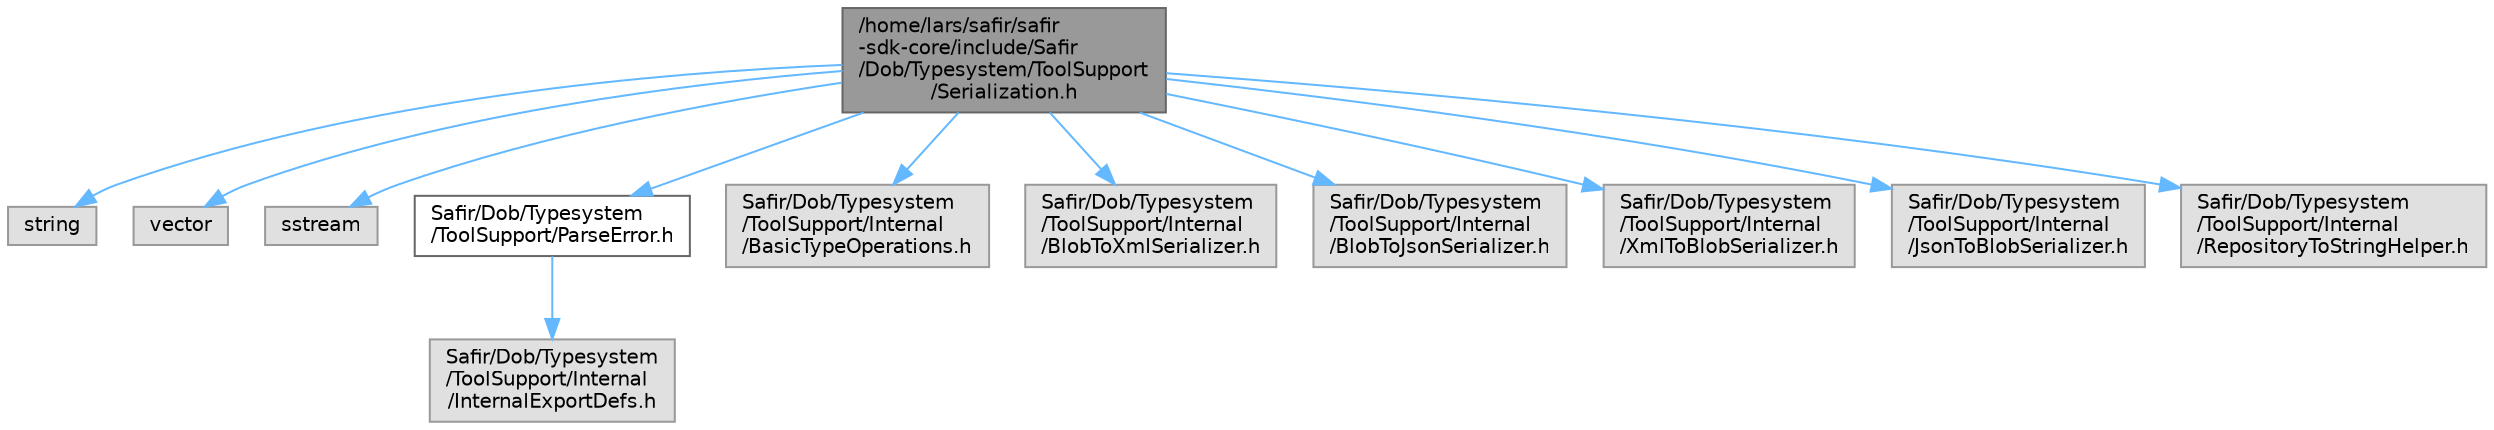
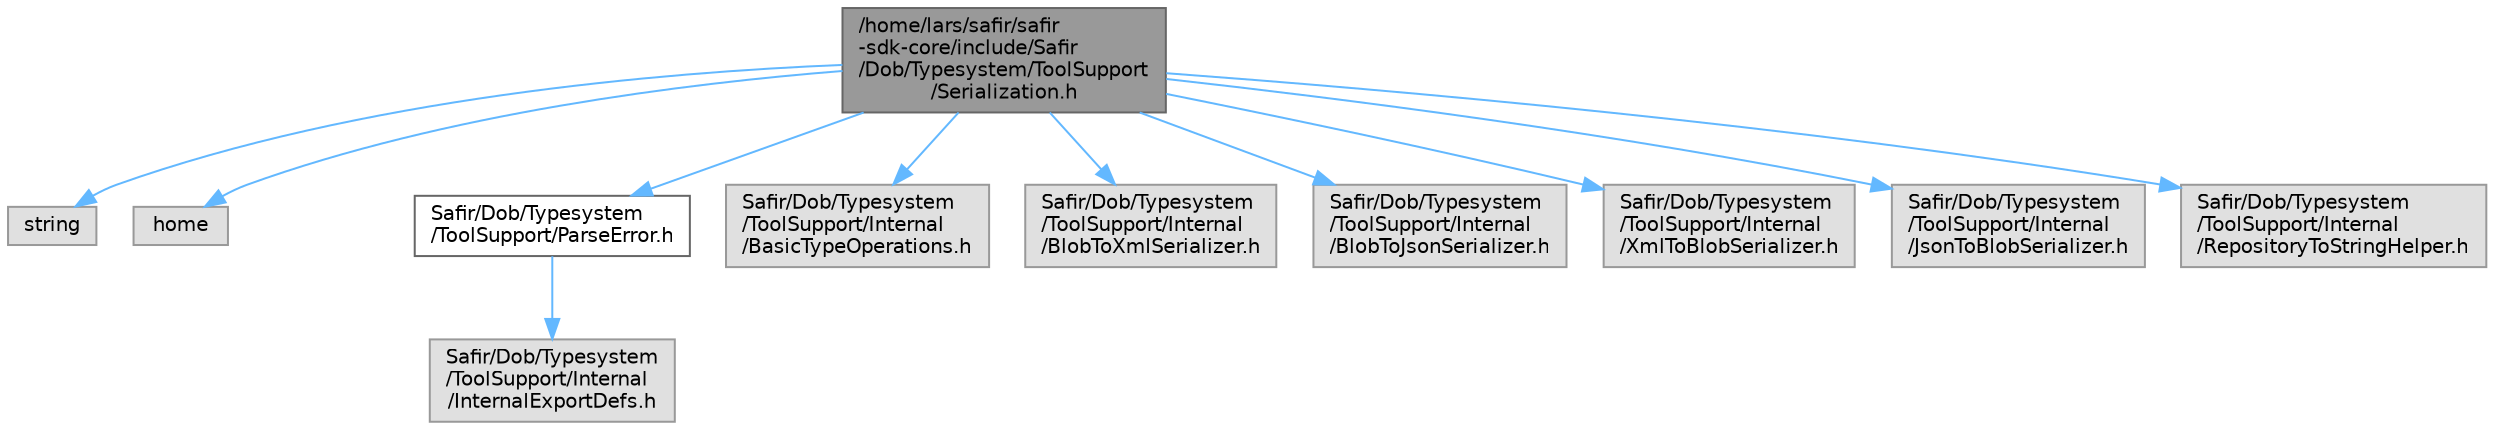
(181, 226) -> (181, 226)
(321, 226) -> none
